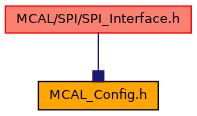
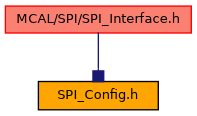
(98, 96) -> (98, 96)
